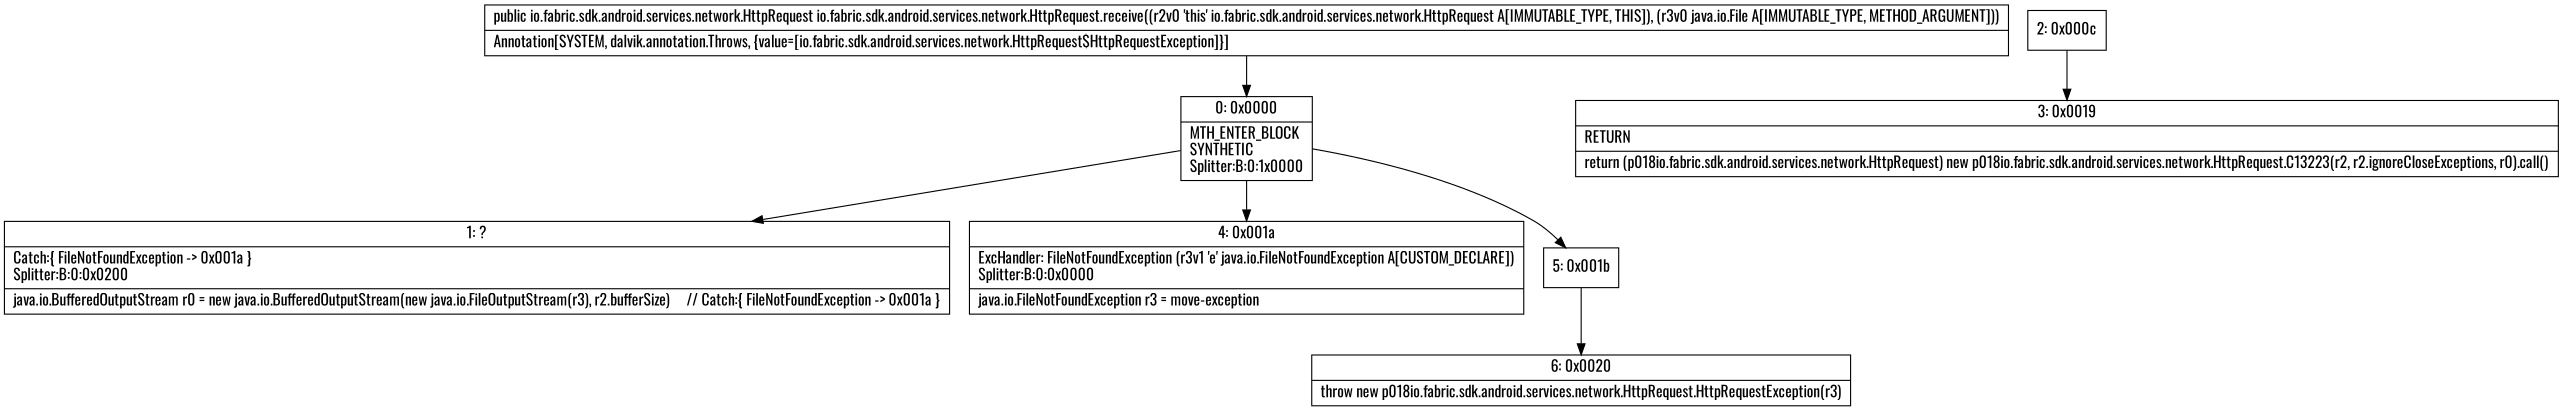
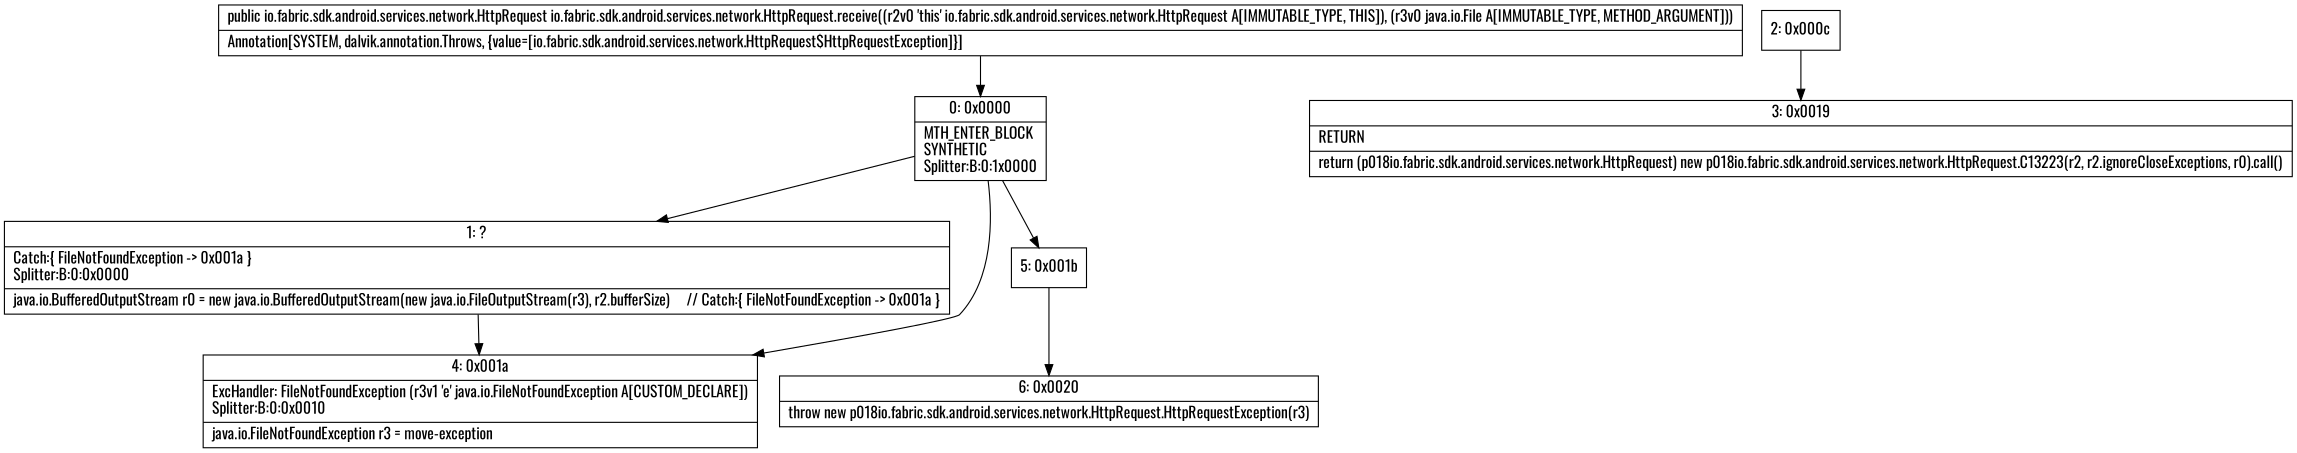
(71, 275) -> (72, 275)
(1037, 275) -> (269, 409)
none -> (479, 329)
